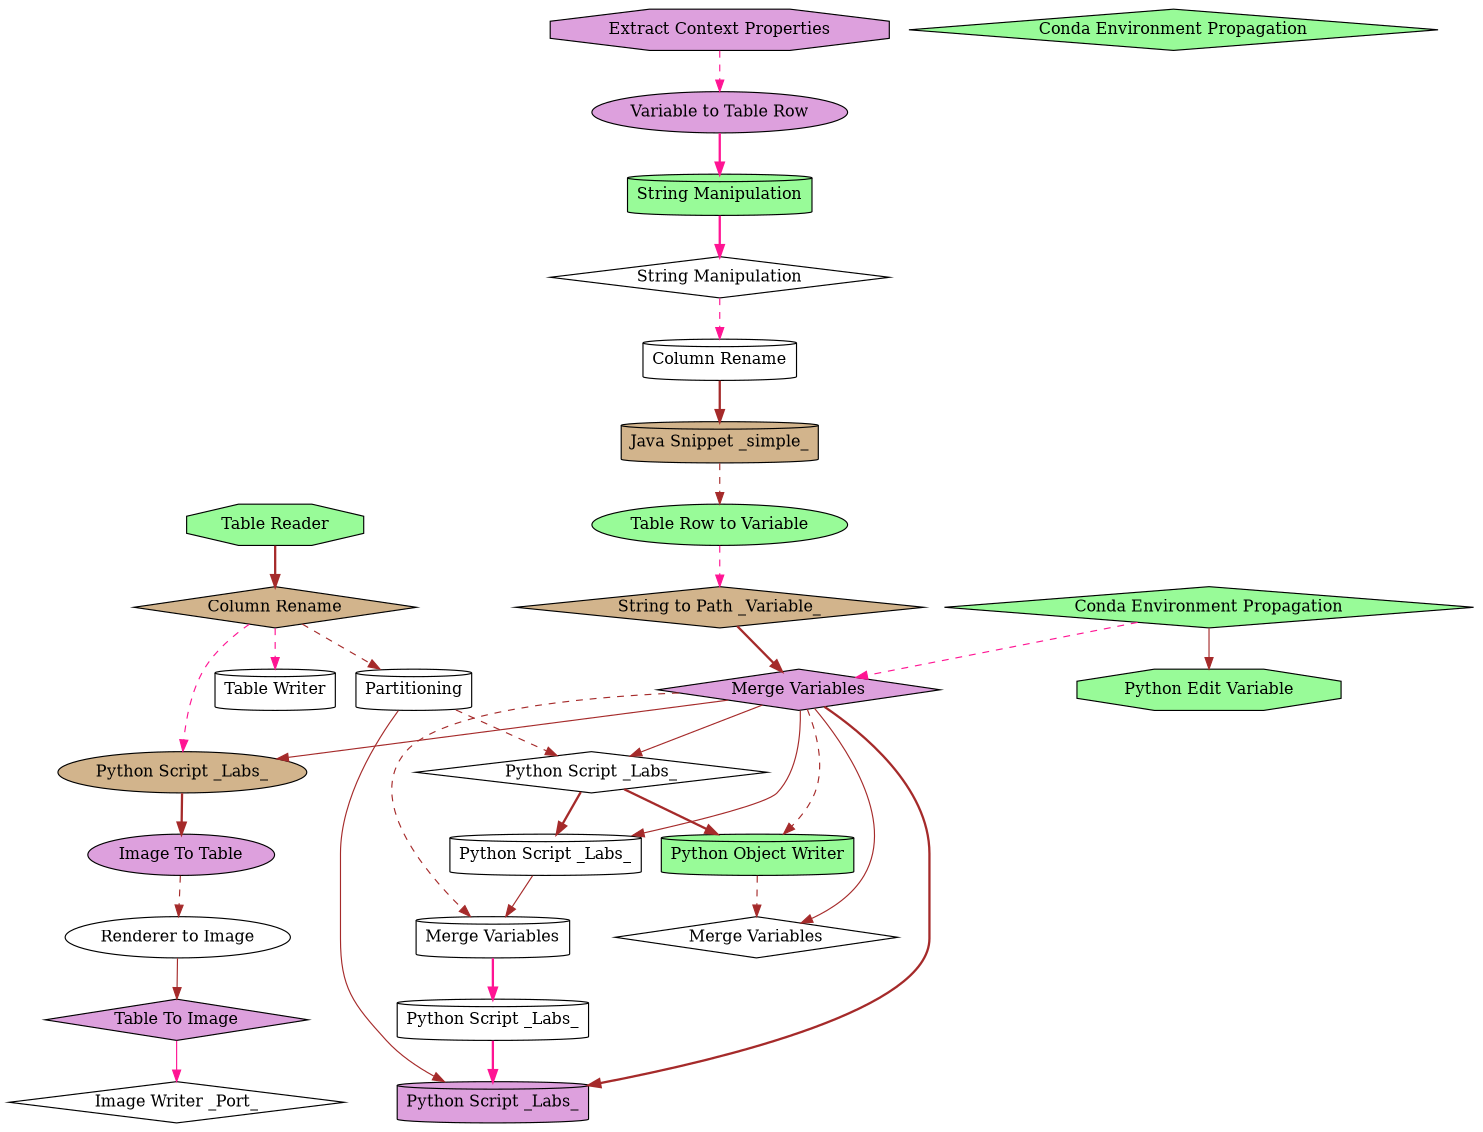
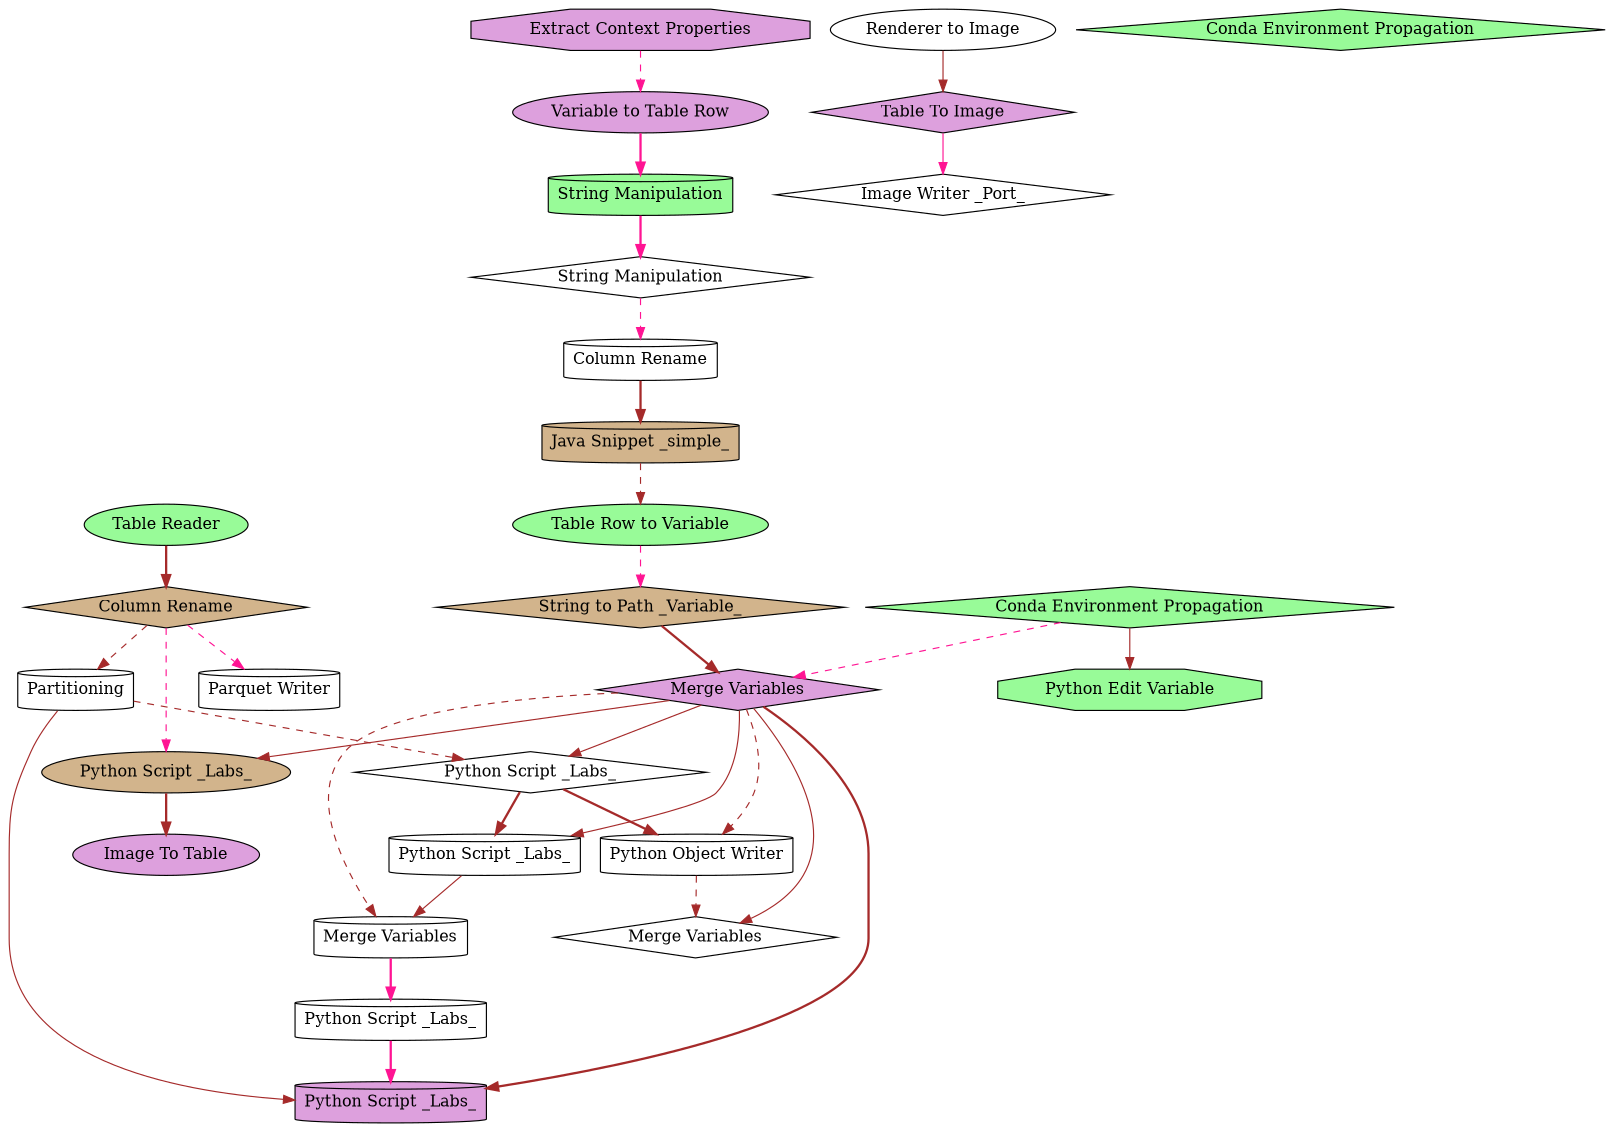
(275, 525) -> (166, 525)
(275, 690) -> (269, 690)
(758, 855) -> (697, 855)
(180, 890) -> none
